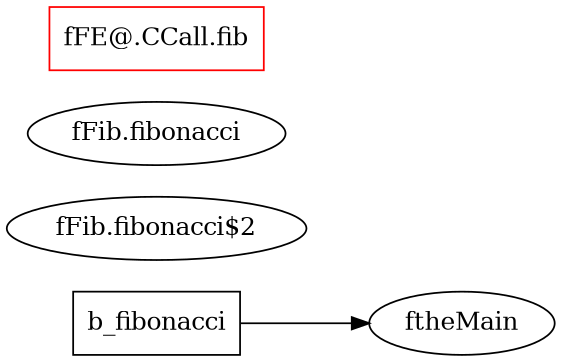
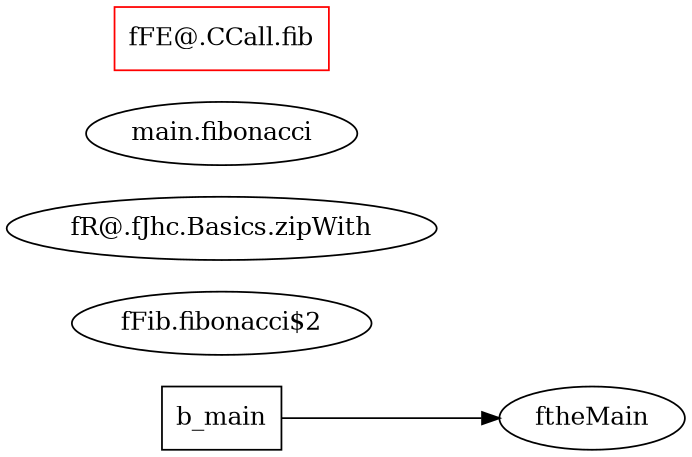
(157, 134) -> (222, 134)
none -> (222, 228)
(157, 323) -> (222, 418)
